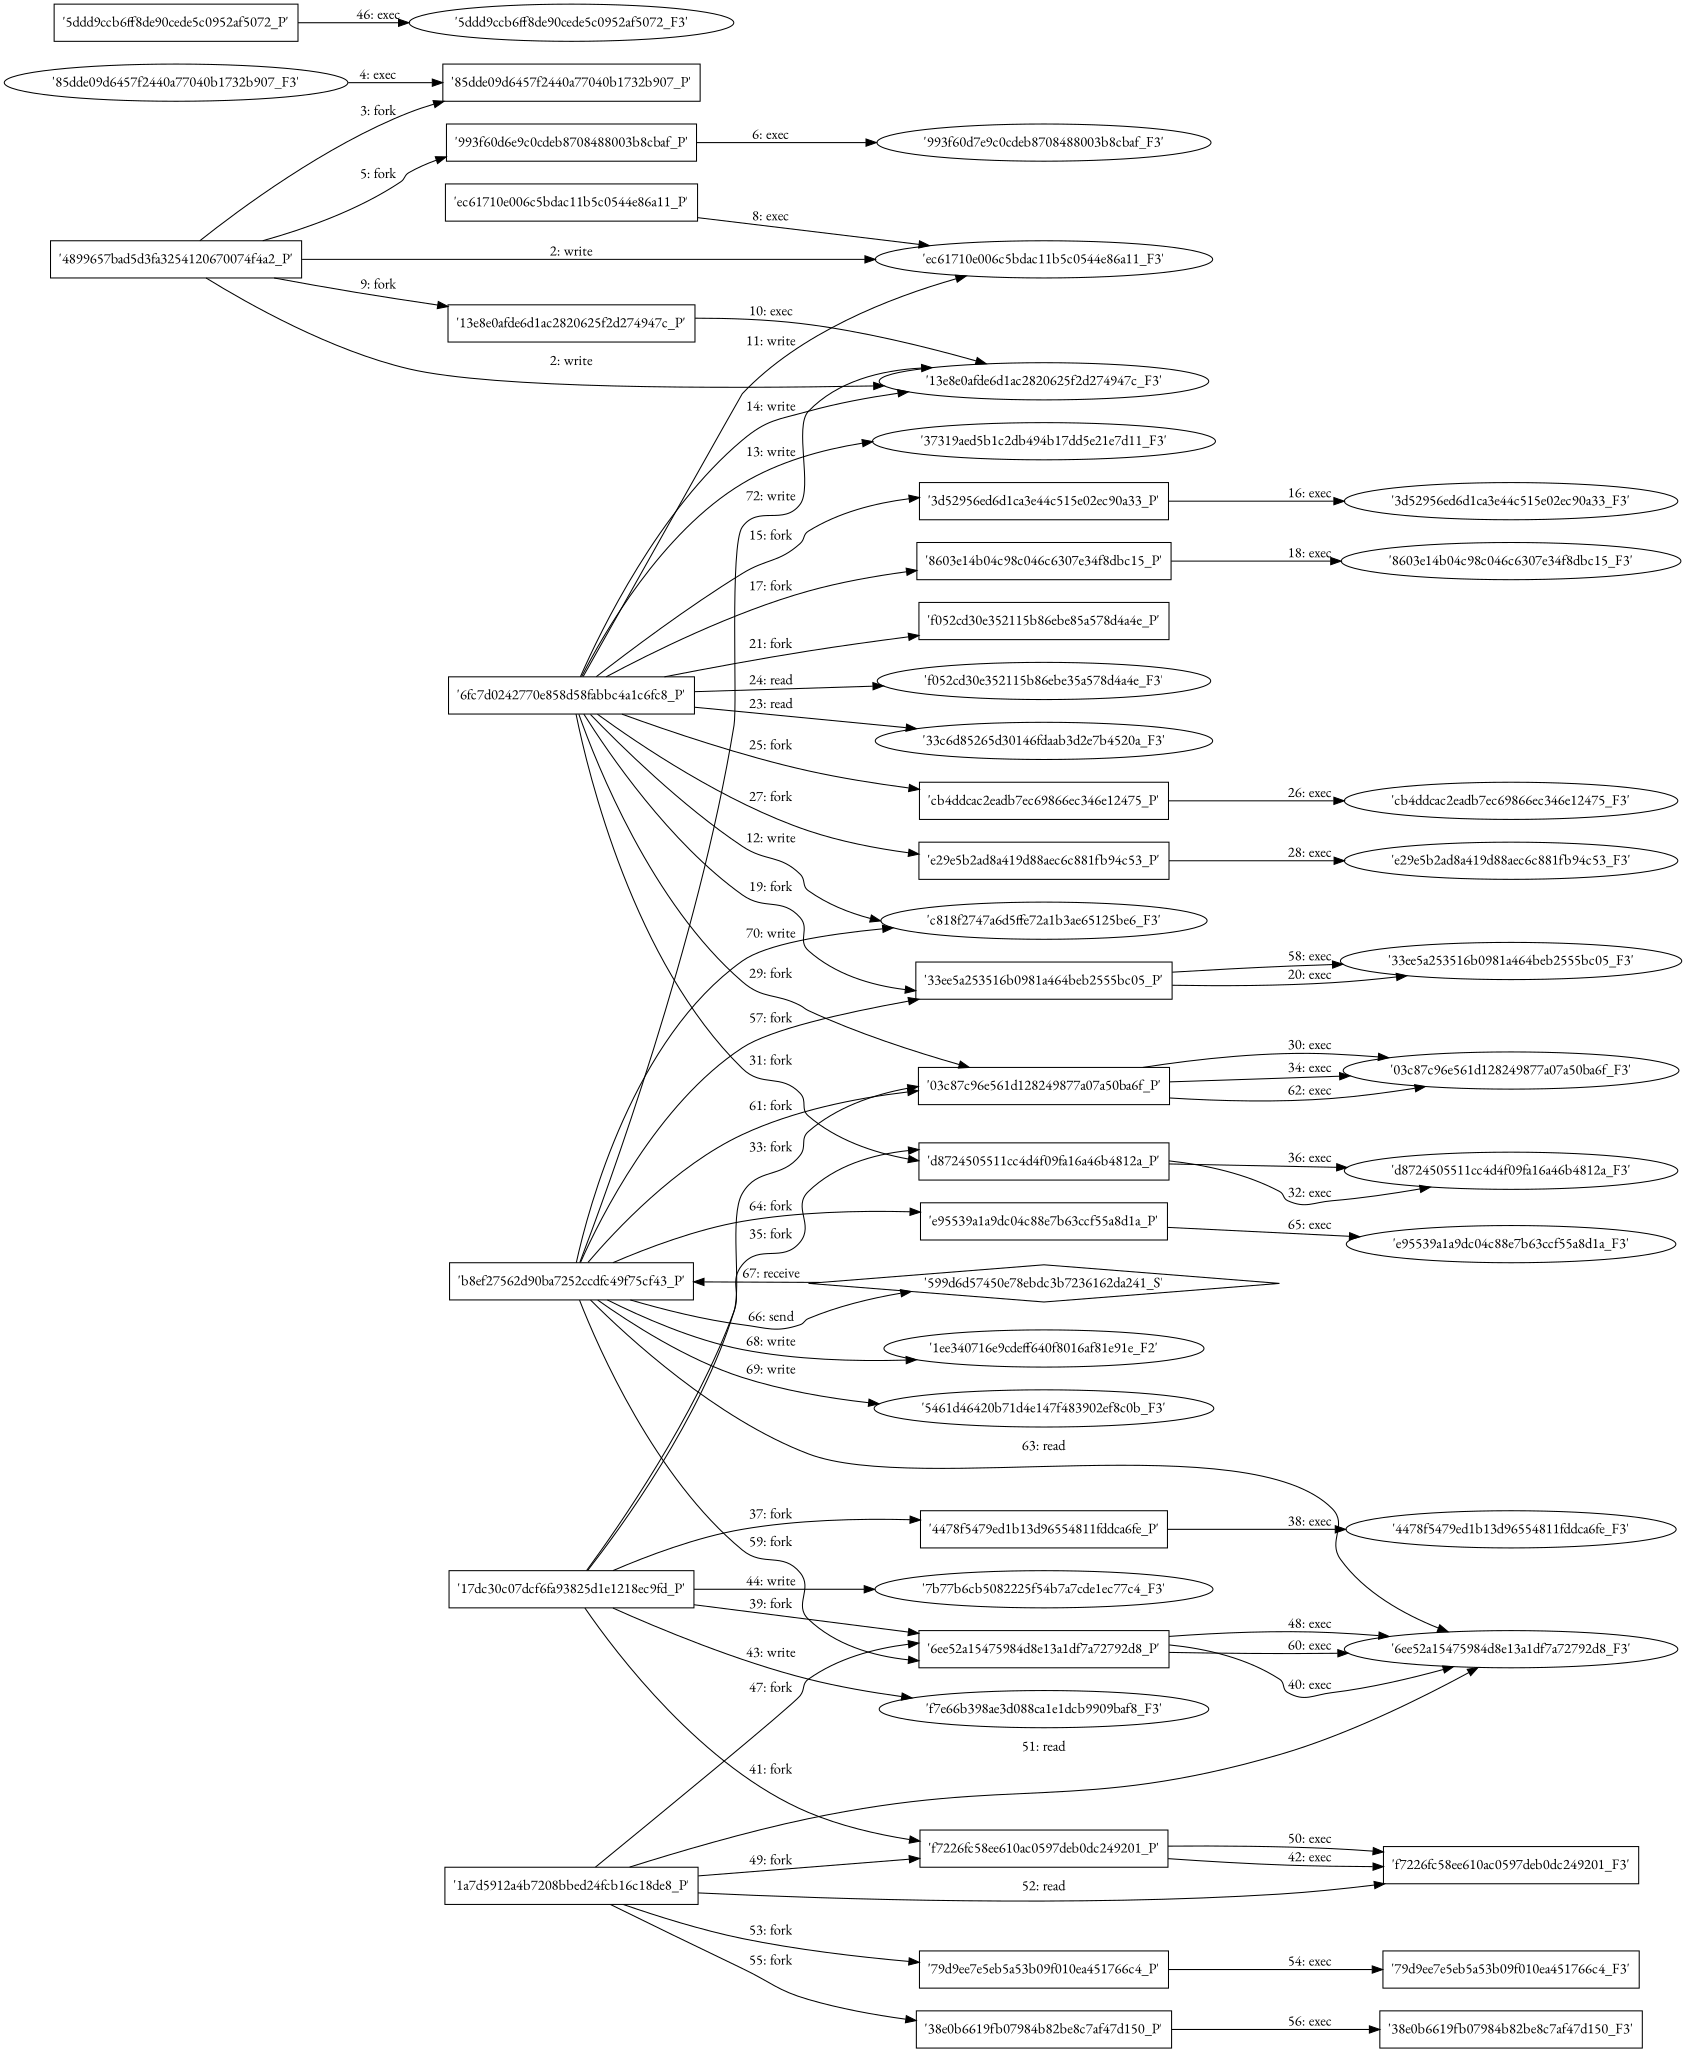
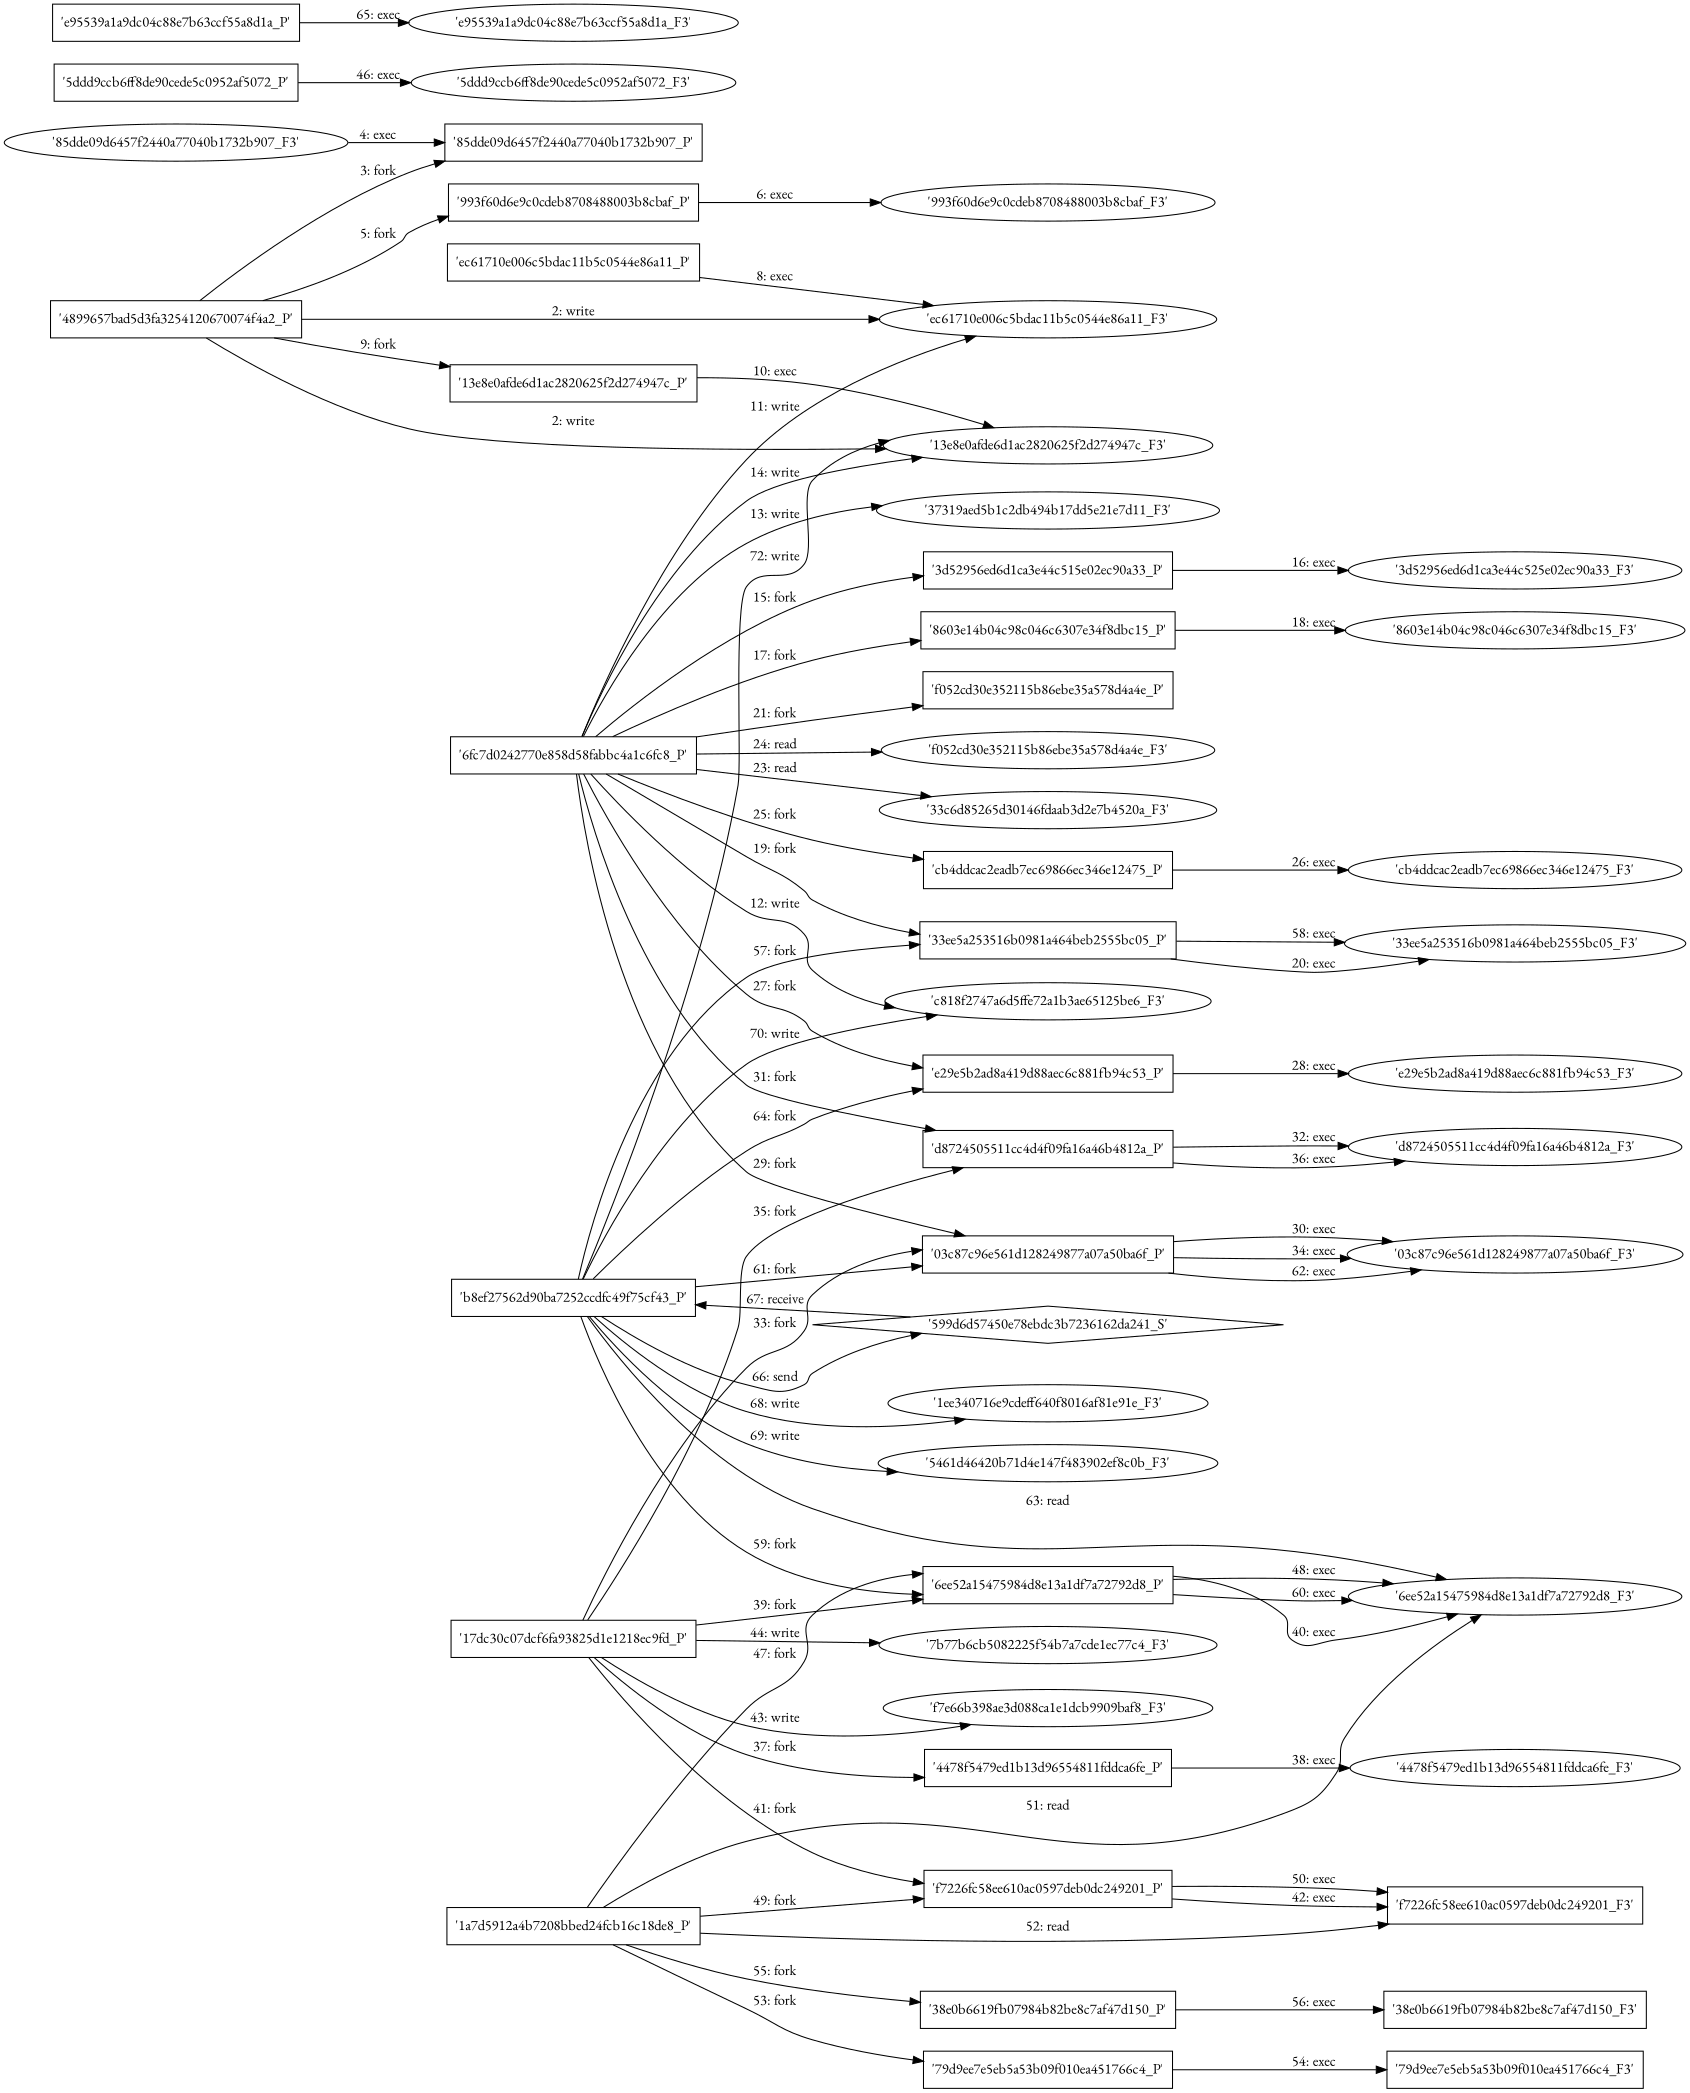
(1044, 143) -> (1048, 203)
(1511, 501) -> (1515, 570)
(1044, 621) -> (1048, 690)
(758, 1219) -> (745, 1152)
(1044, 1349) -> (1048, 1403)
